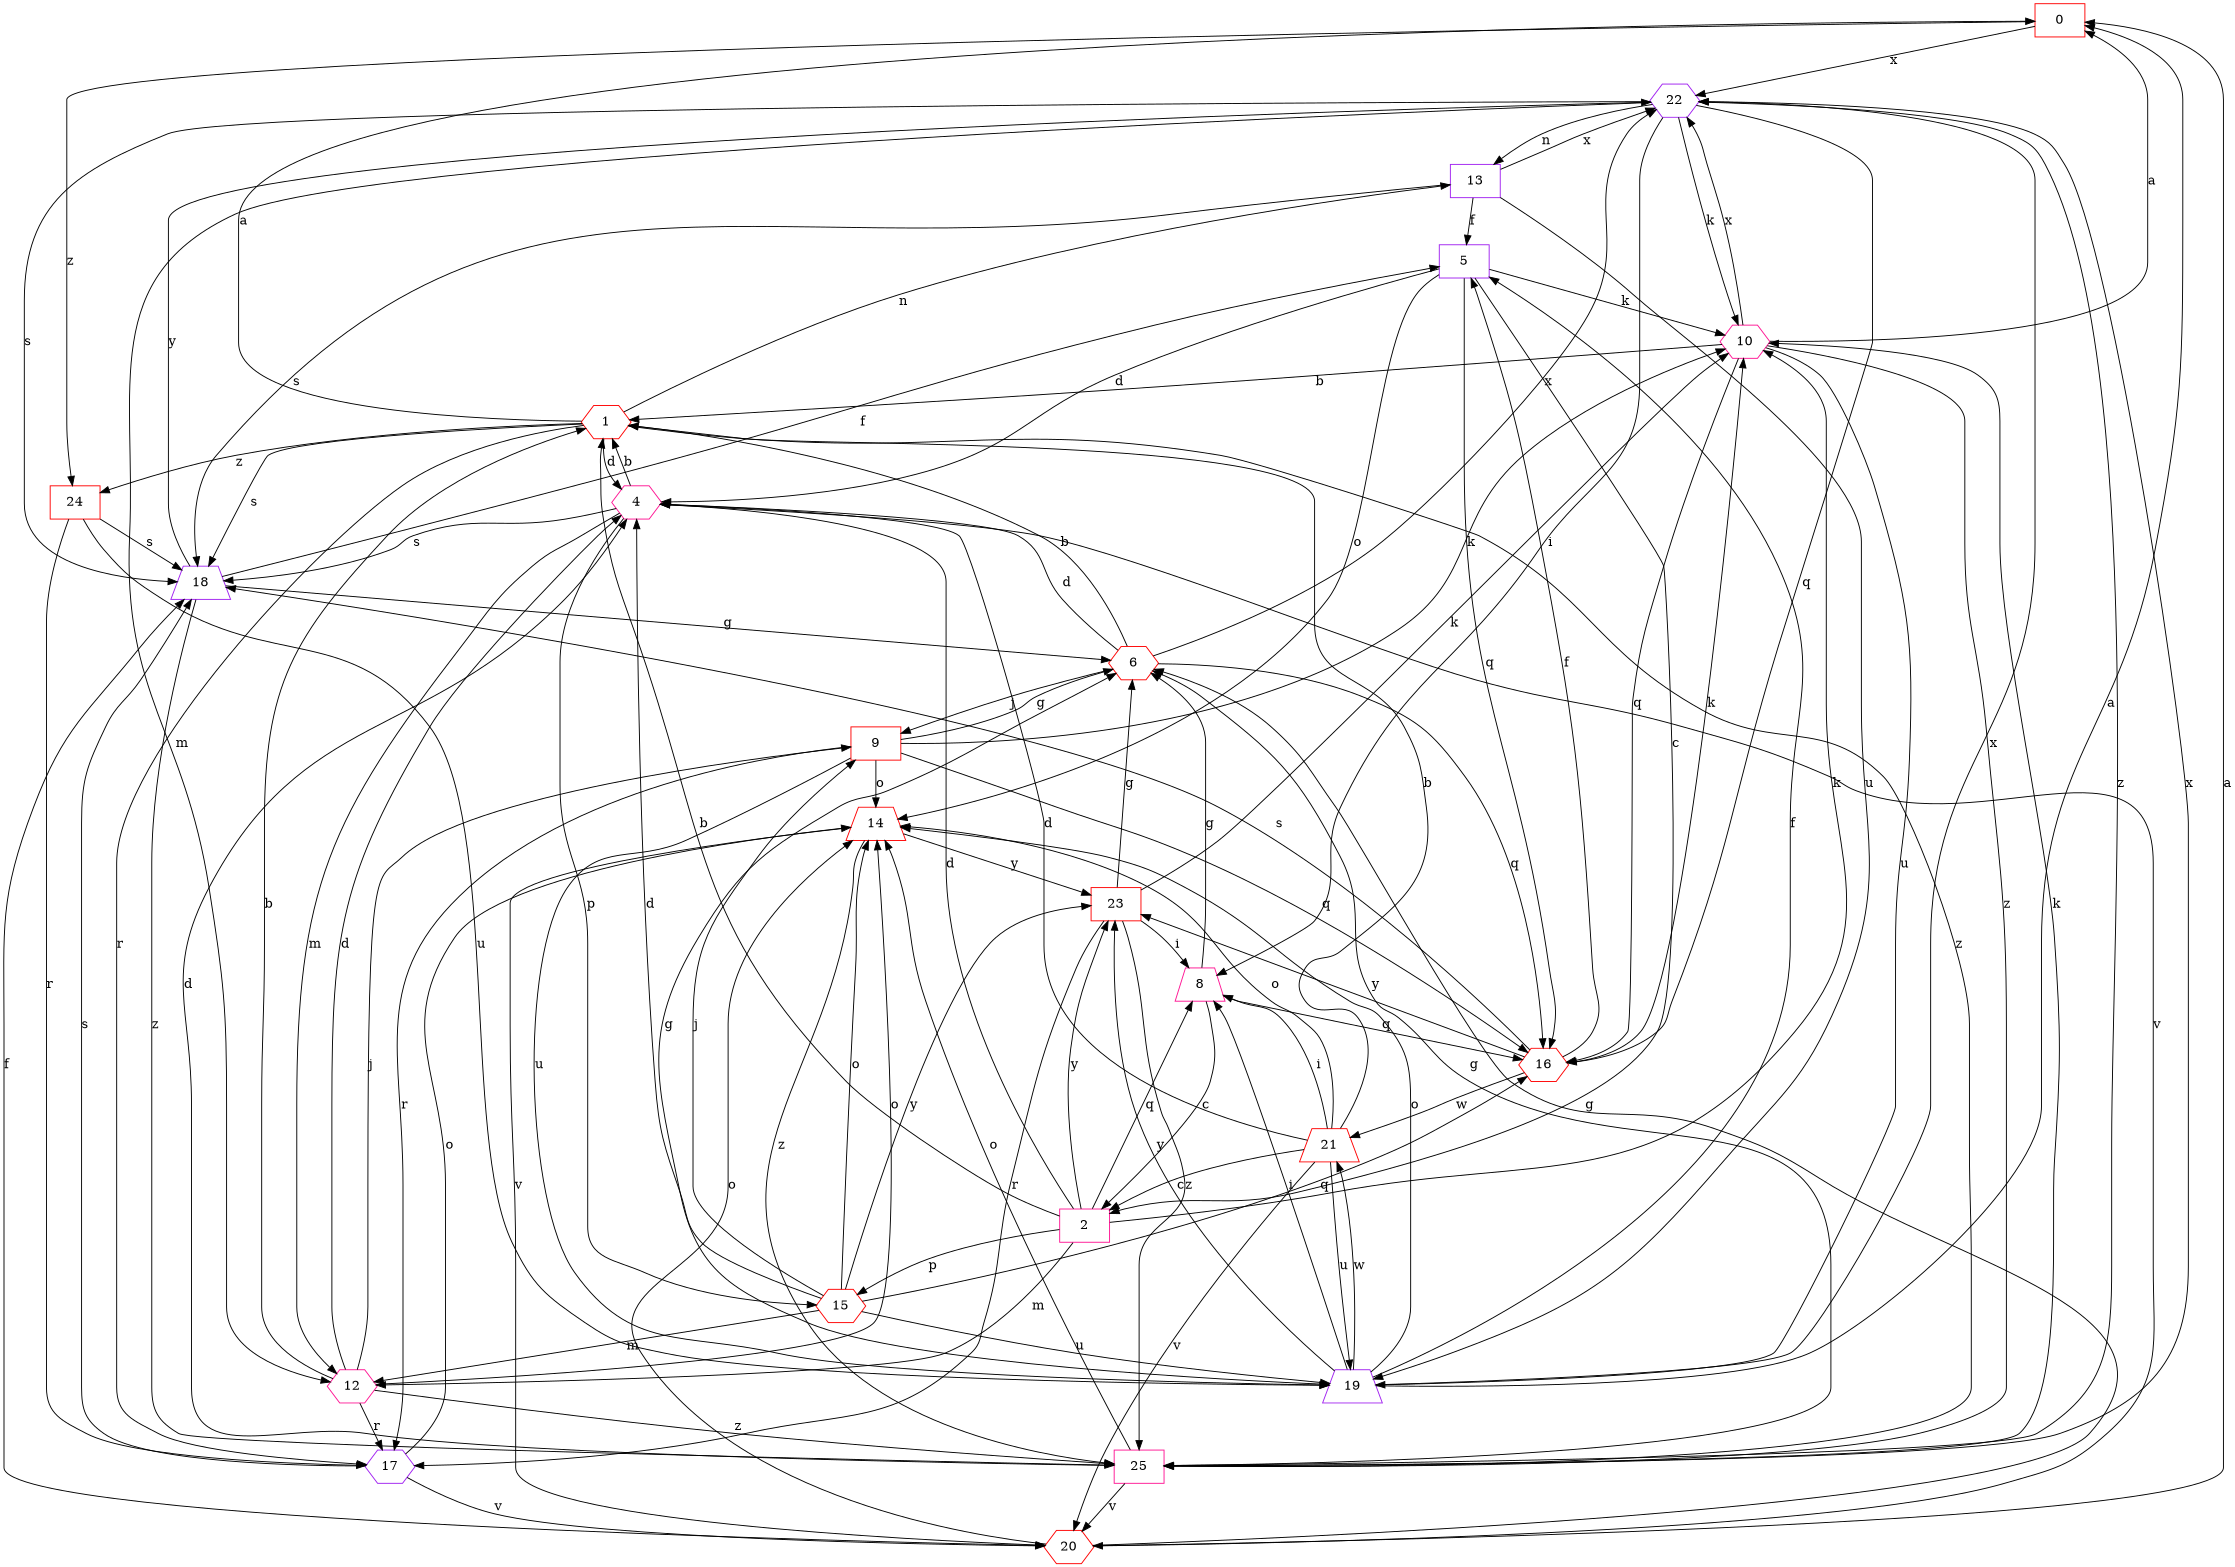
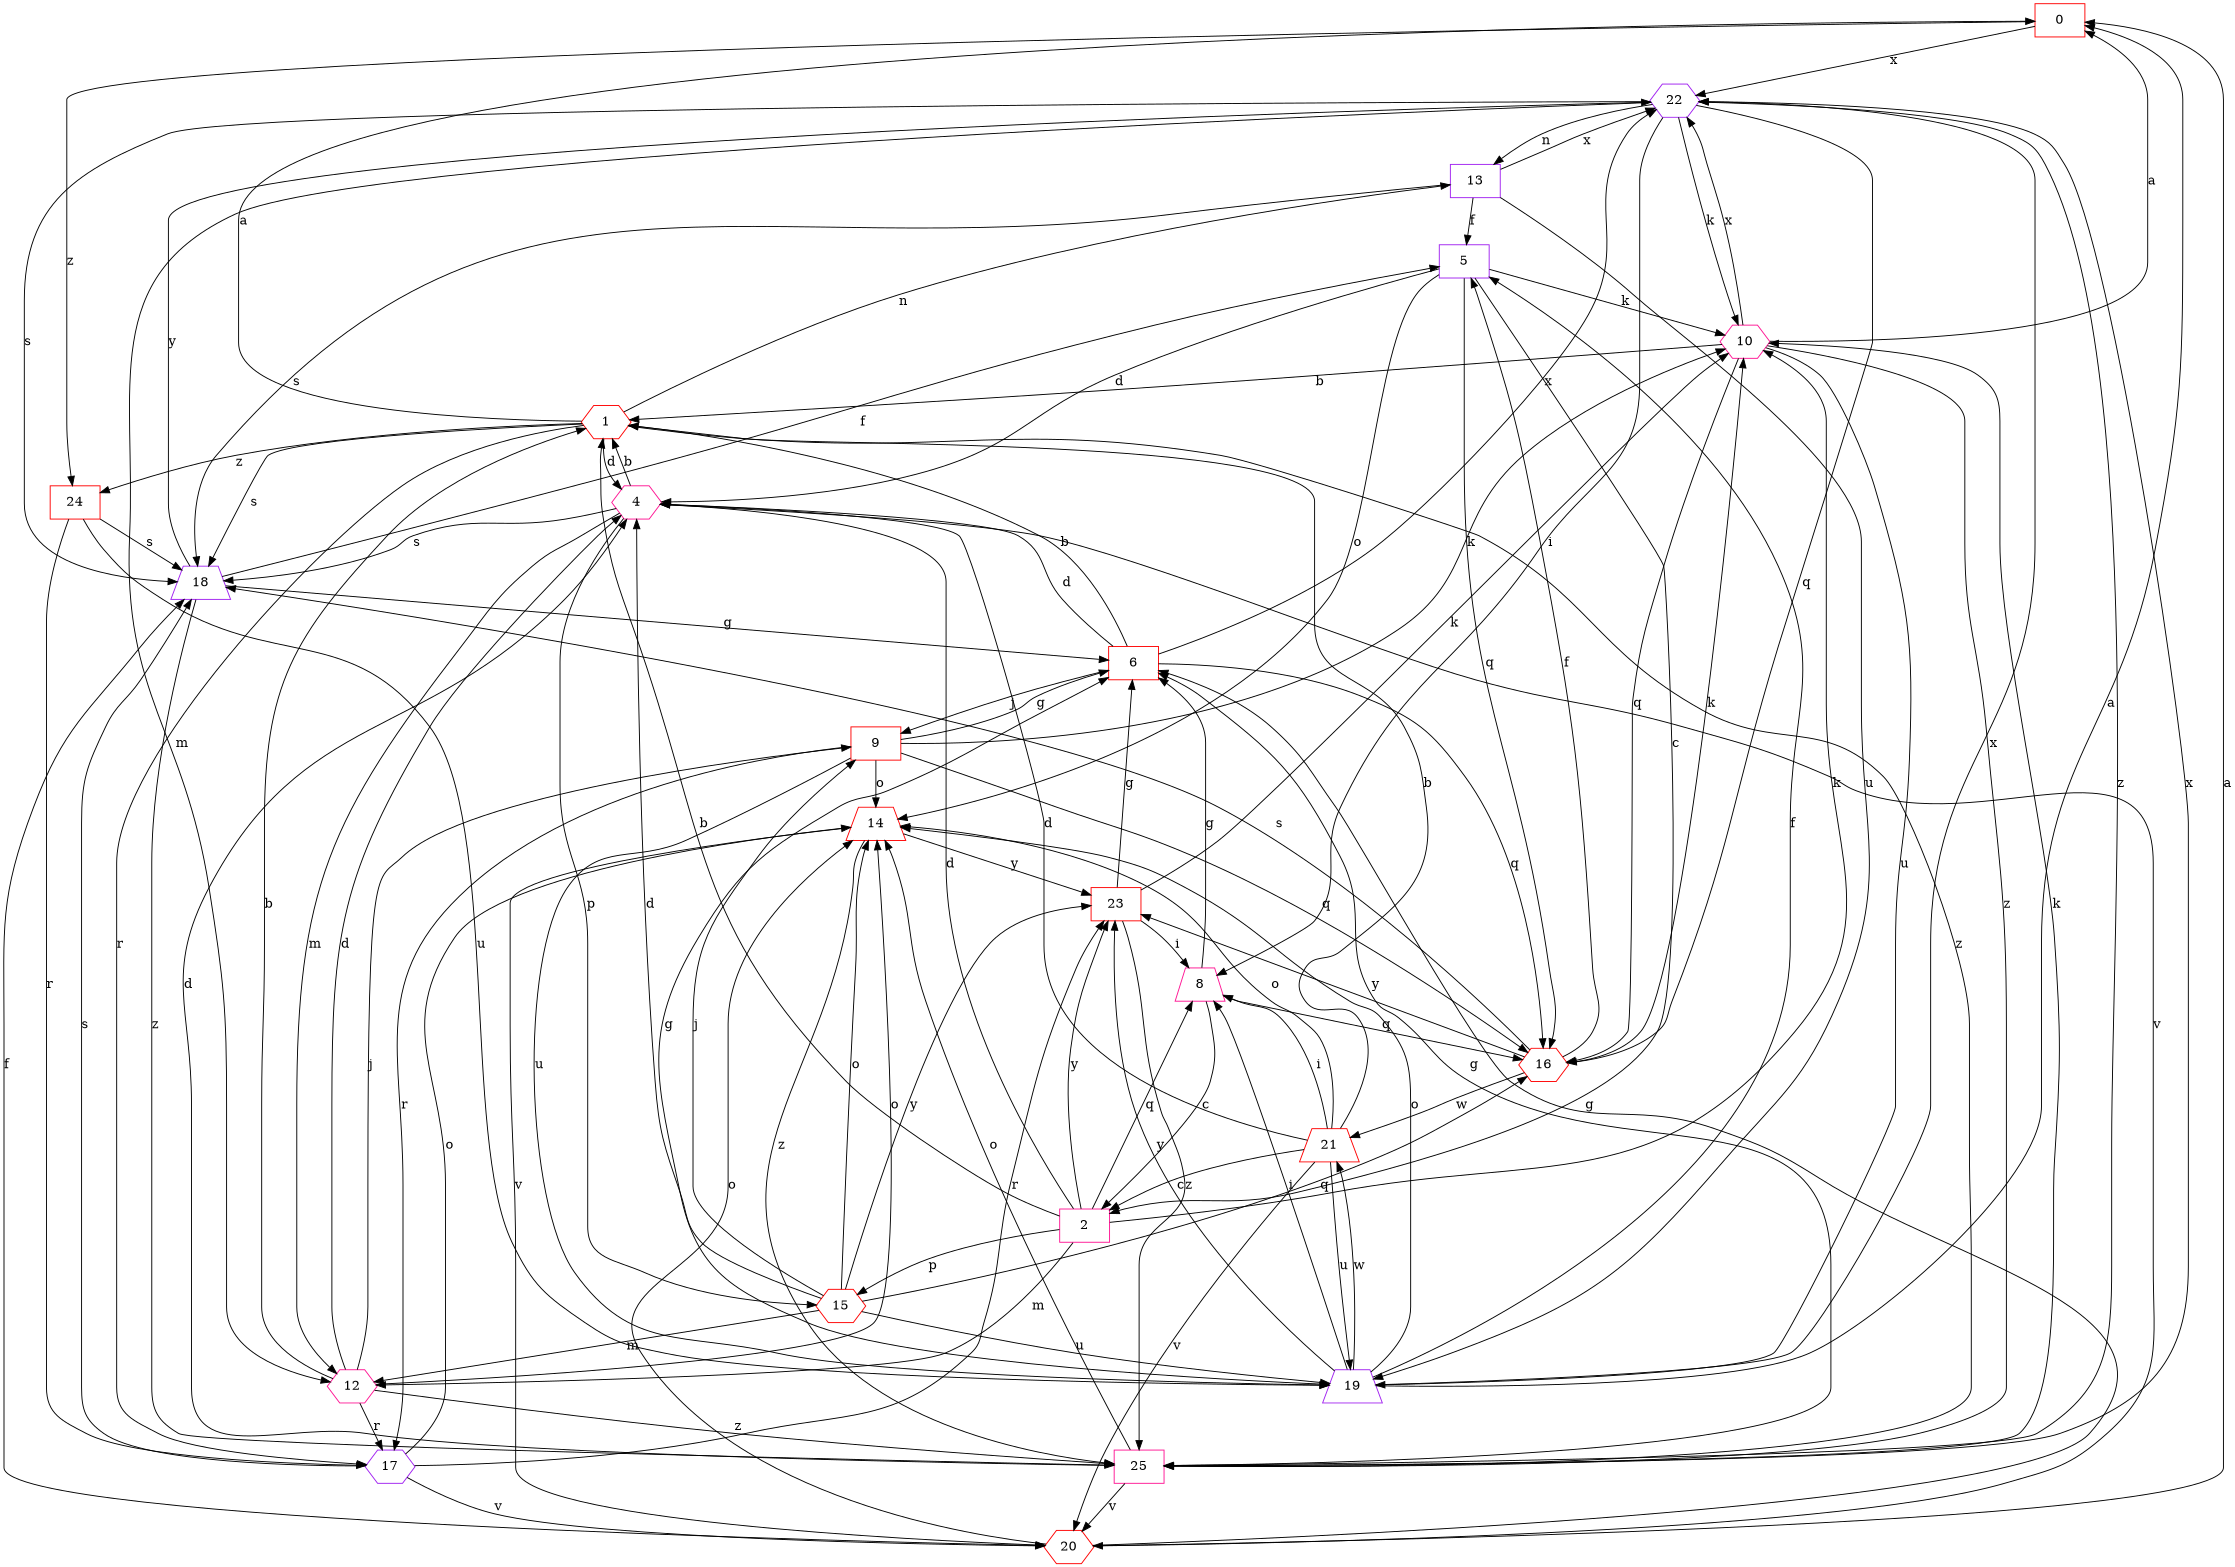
(1134, 663) -> (1134, 663)
(927, 1387) -> (919, 1392)
